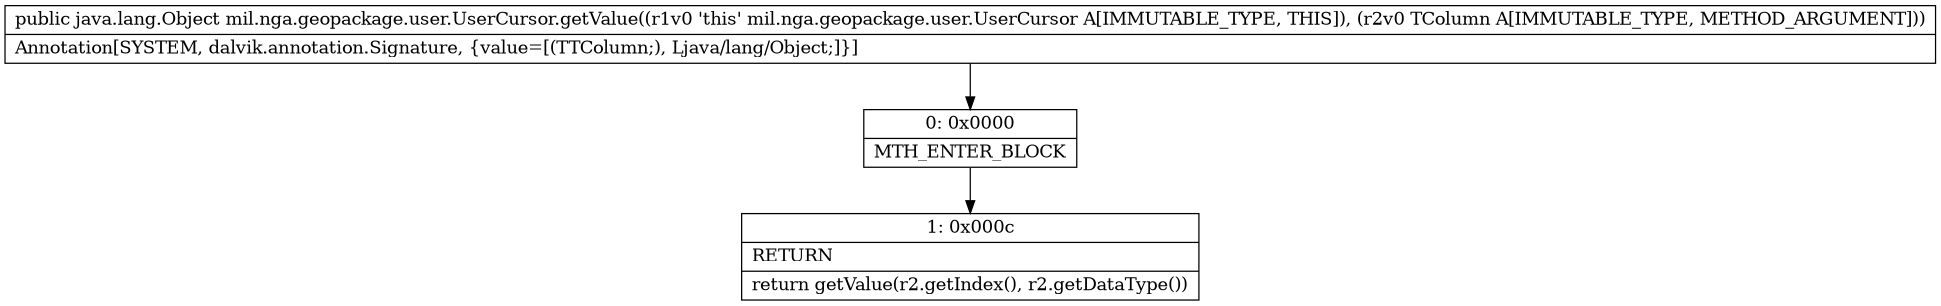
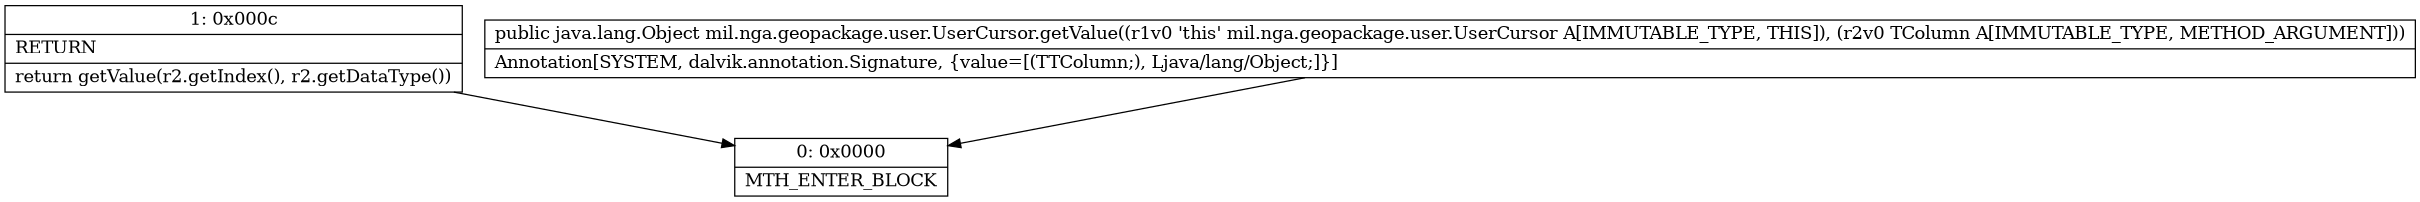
(970, 184) -> (588, 118)
